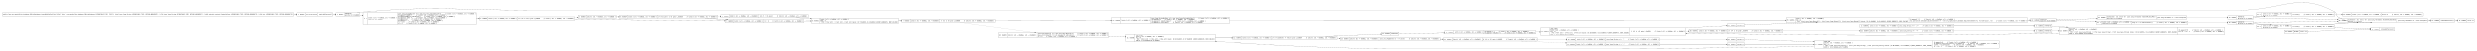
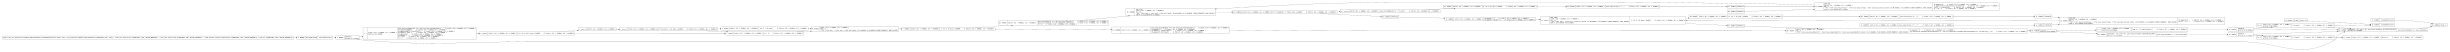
(2429, 21) -> (2425, 28)
(1613, 39) -> none
